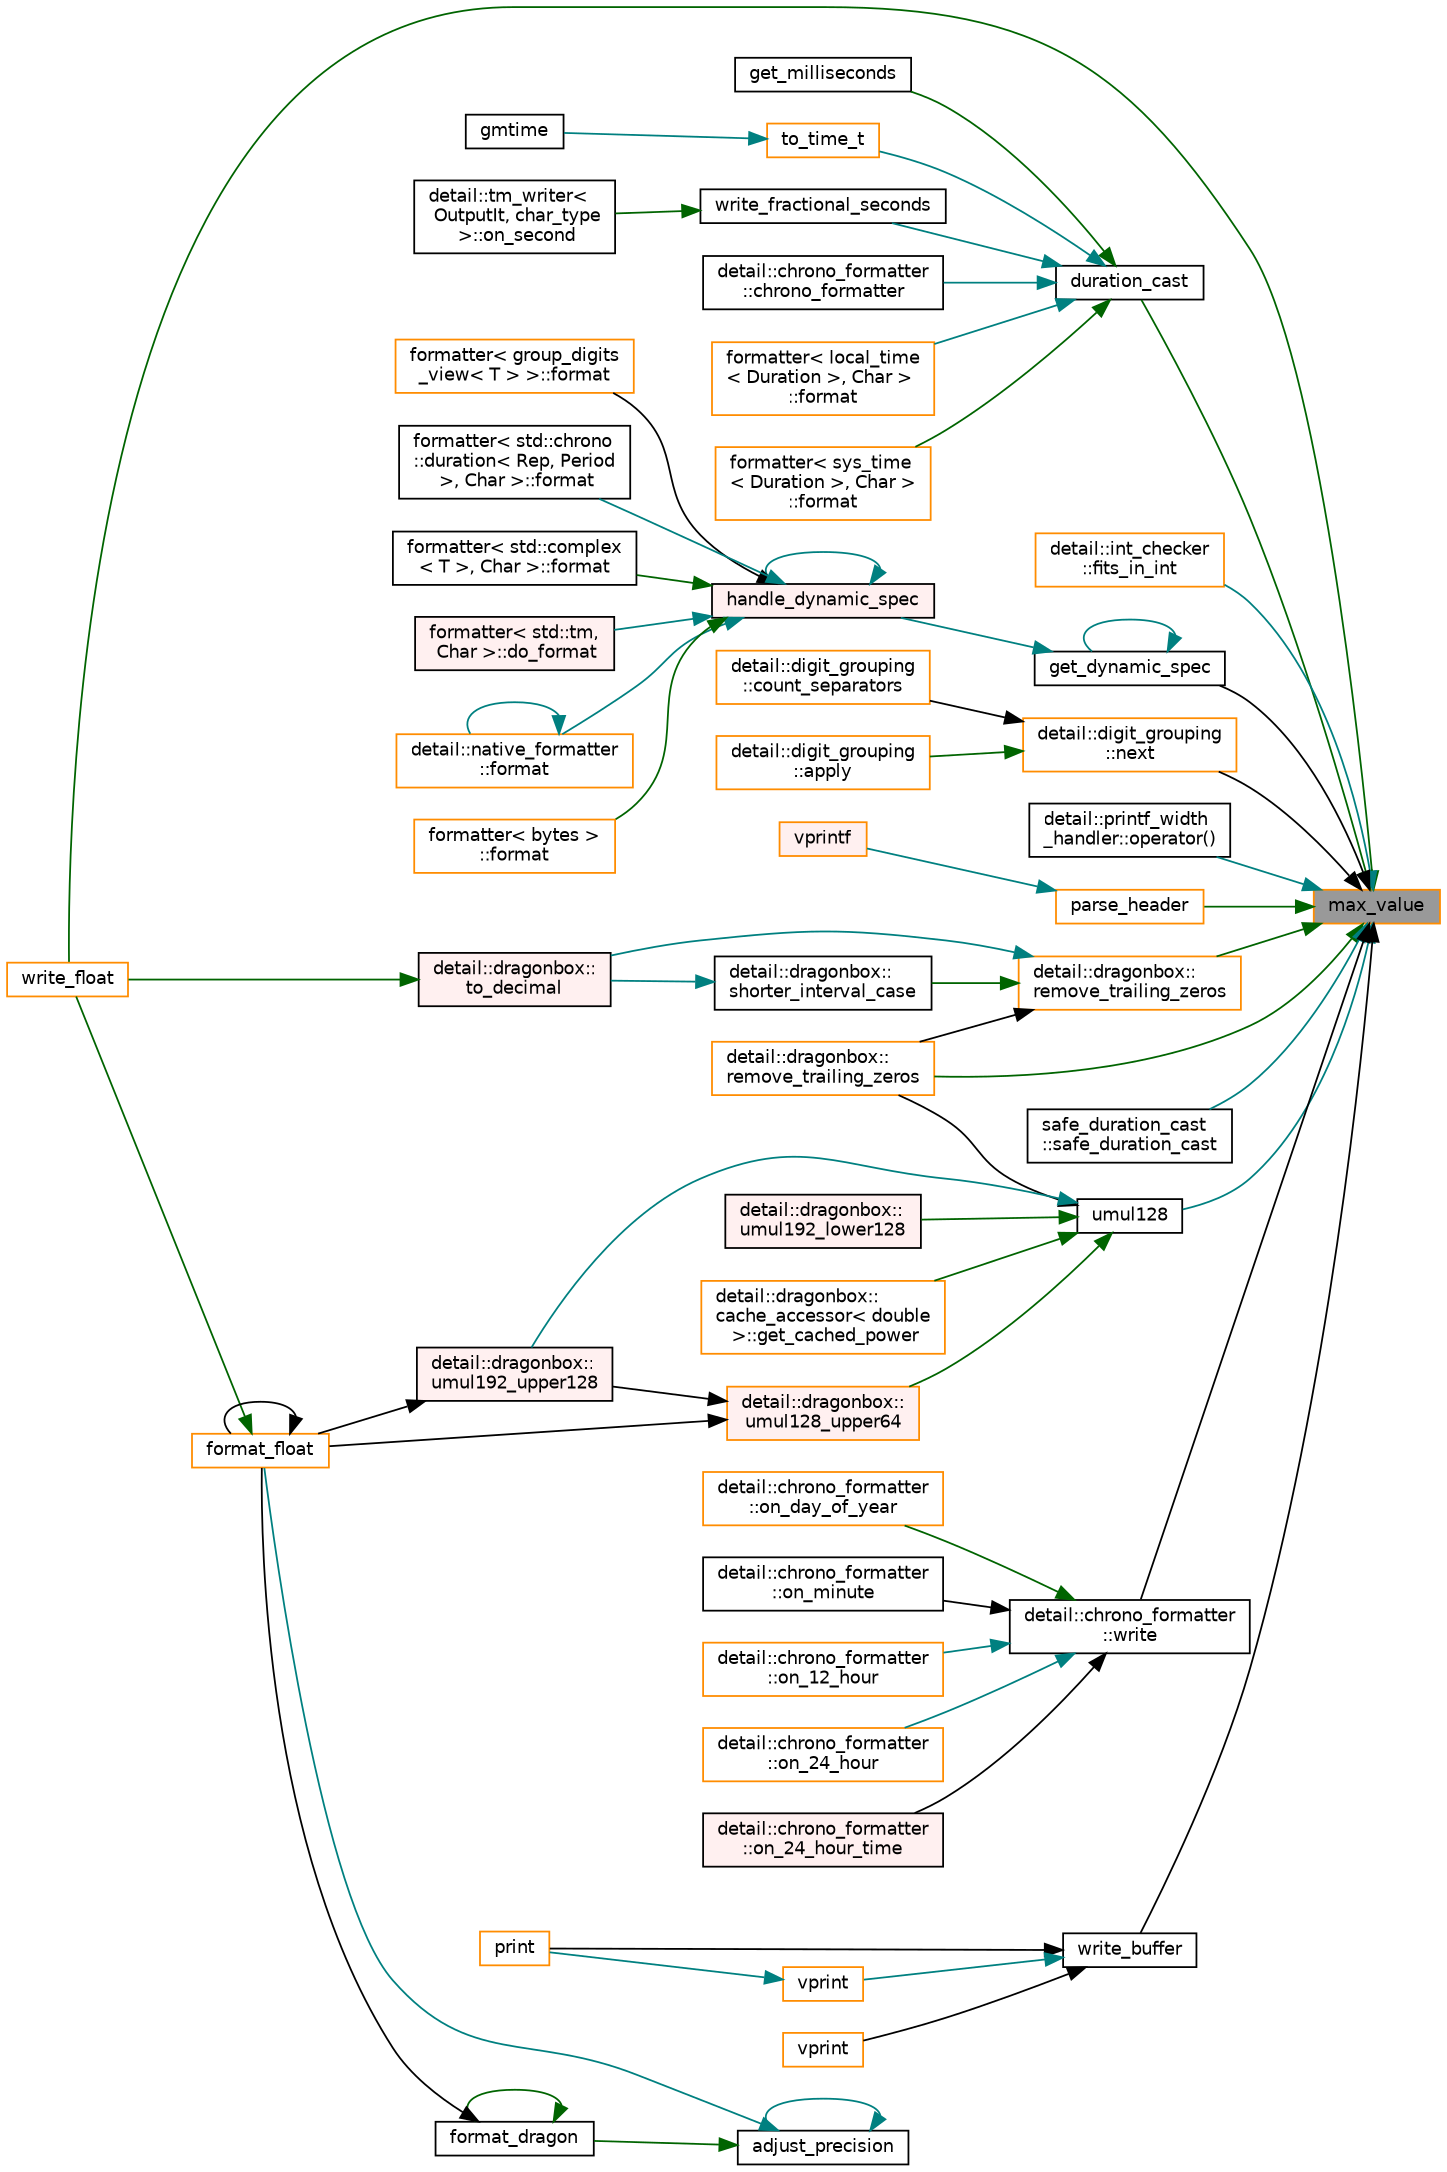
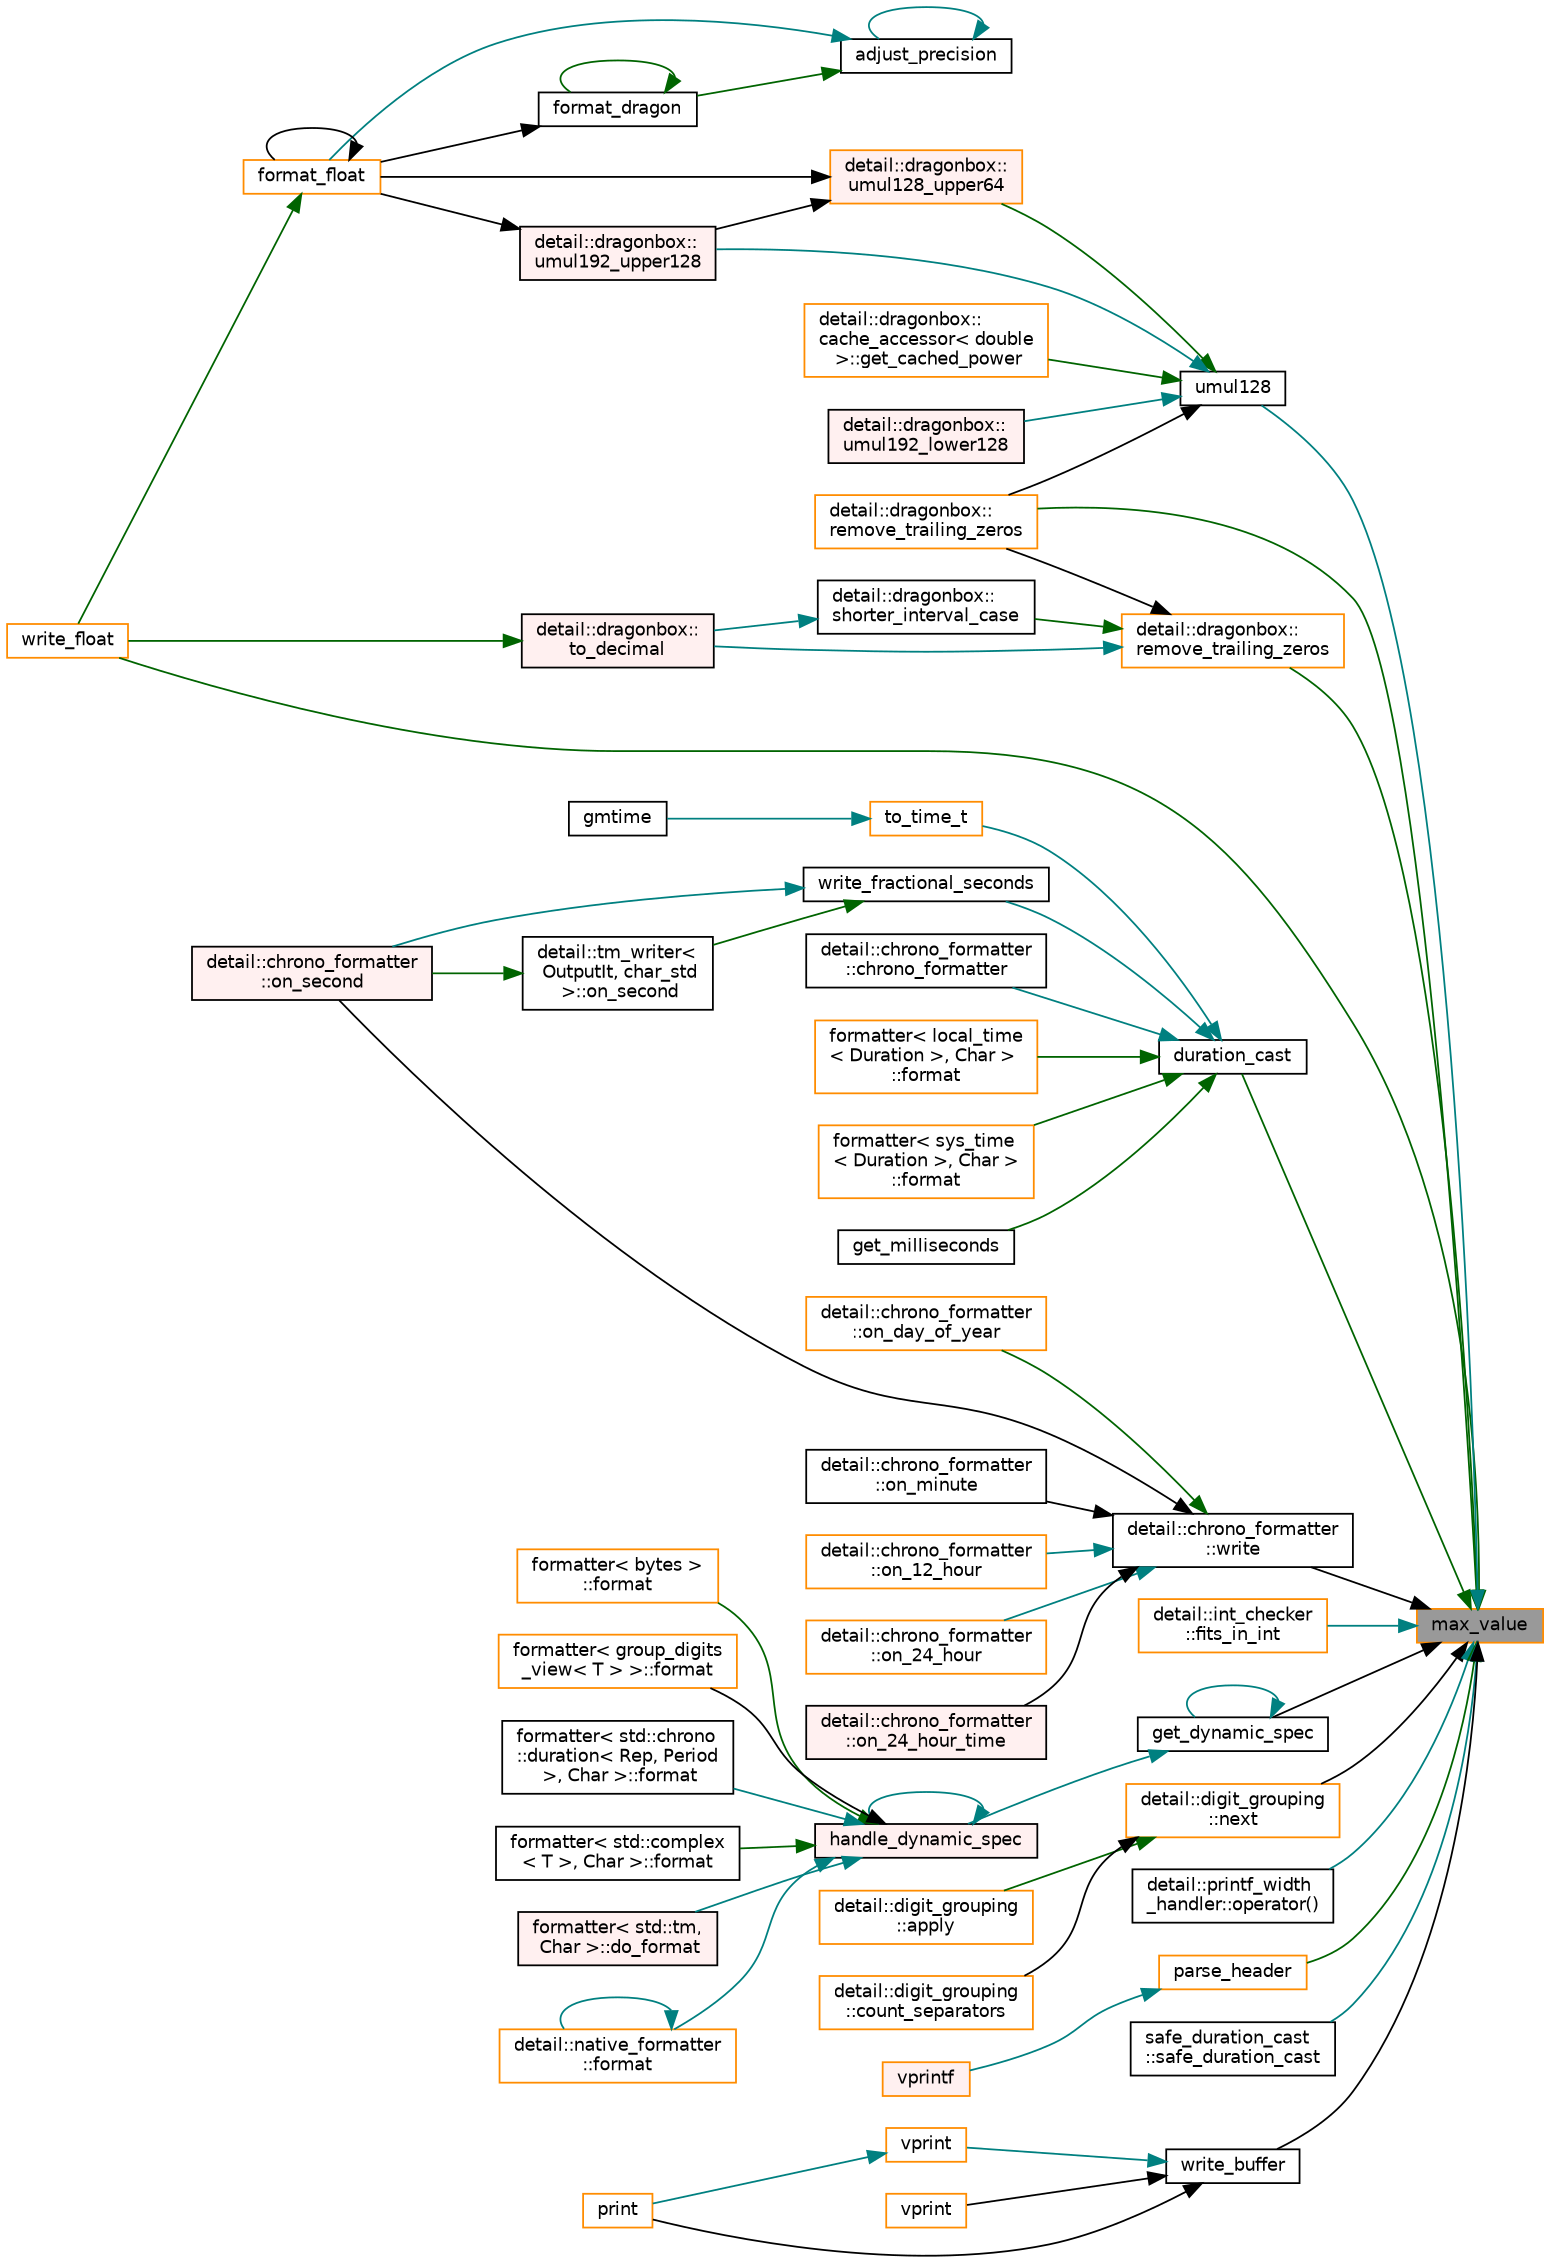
(515, 217) -> (618, 973)
(996, 325) -> (1089, 1057)
none -> (312, 973)
(990, 1218) -> (1093, 410)
